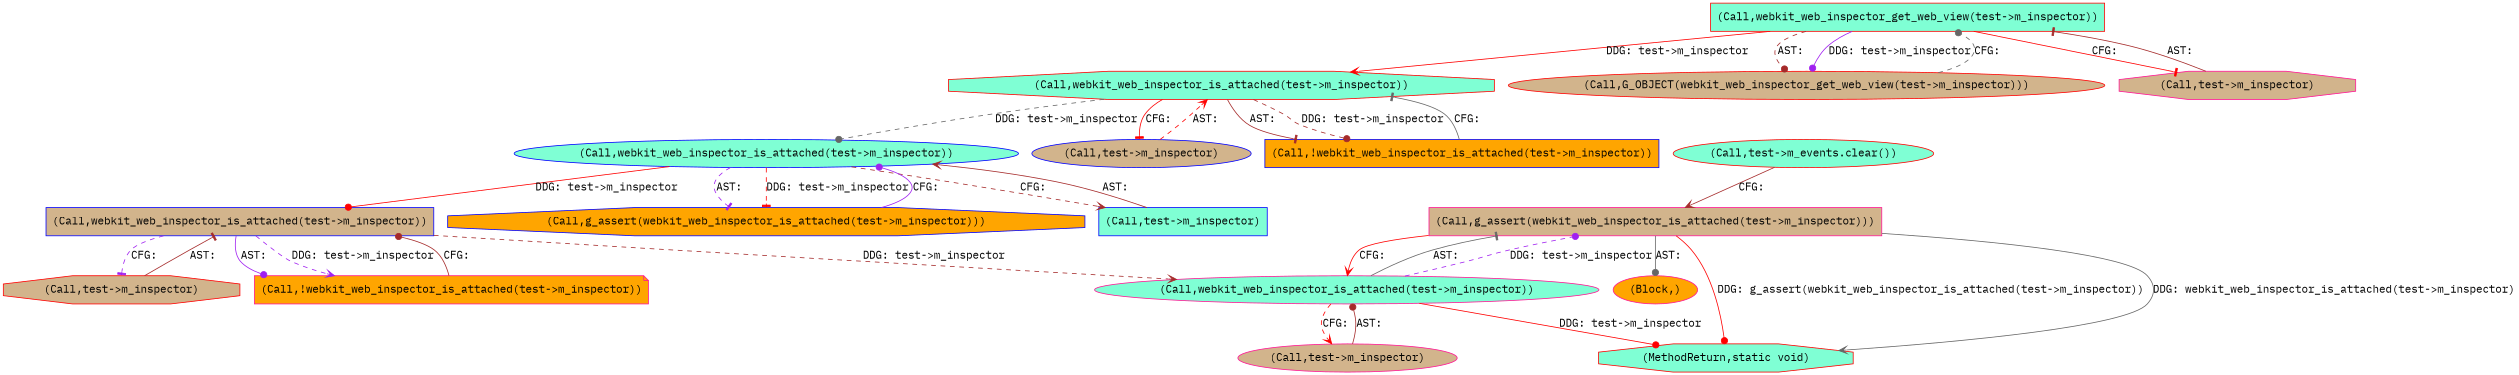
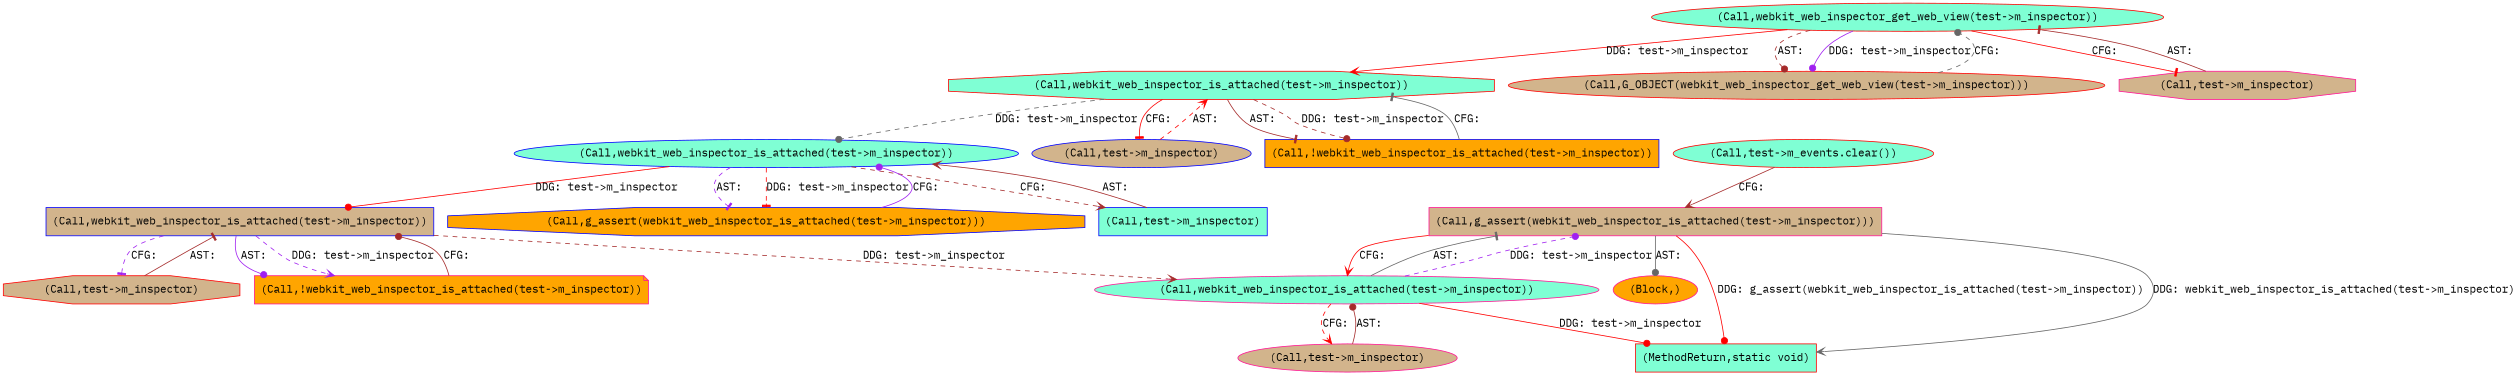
(1908, 17) -> (1908, 17)
(1726, 358) -> (1726, 358)
